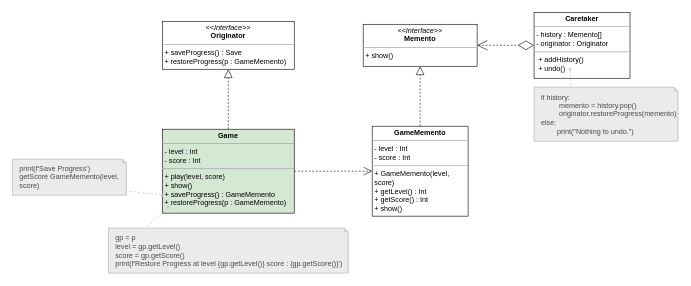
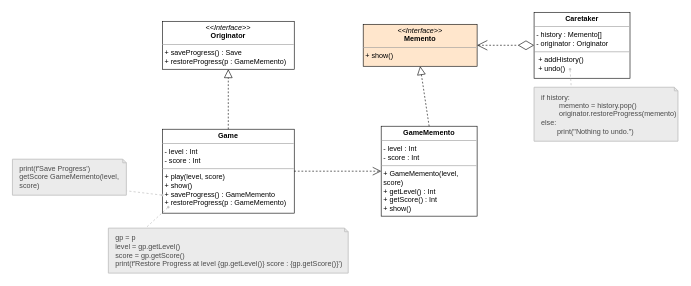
(420, 45) -> (420, 45)
(228, 171) -> (228, 171)
(420, 171) -> (429, 171)
